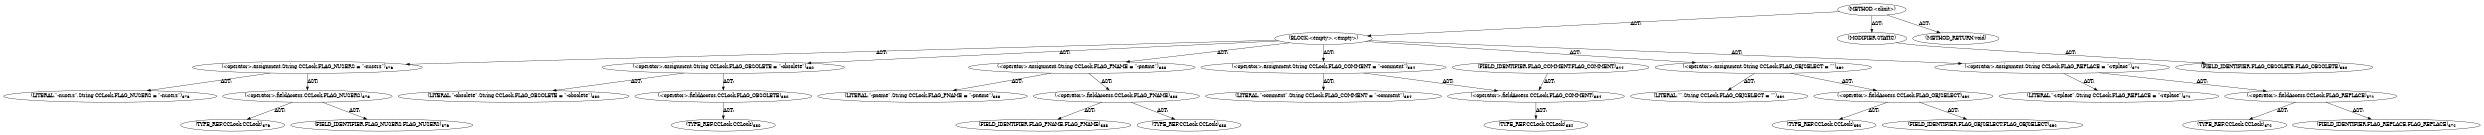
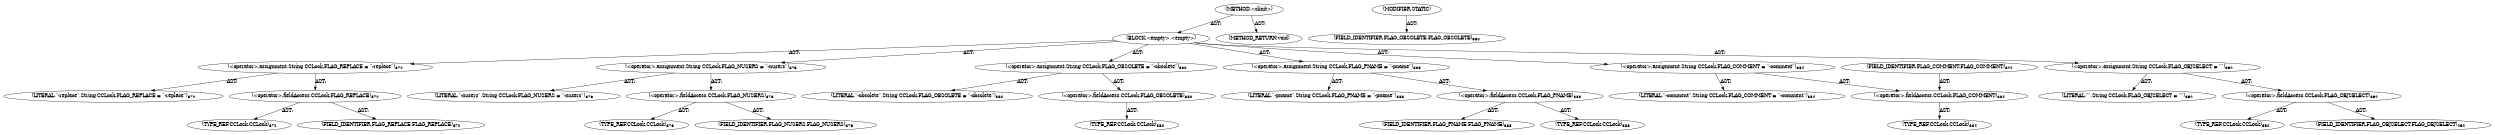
(1872, 22) -> none
(2053, 125) -> (2461, 125)
